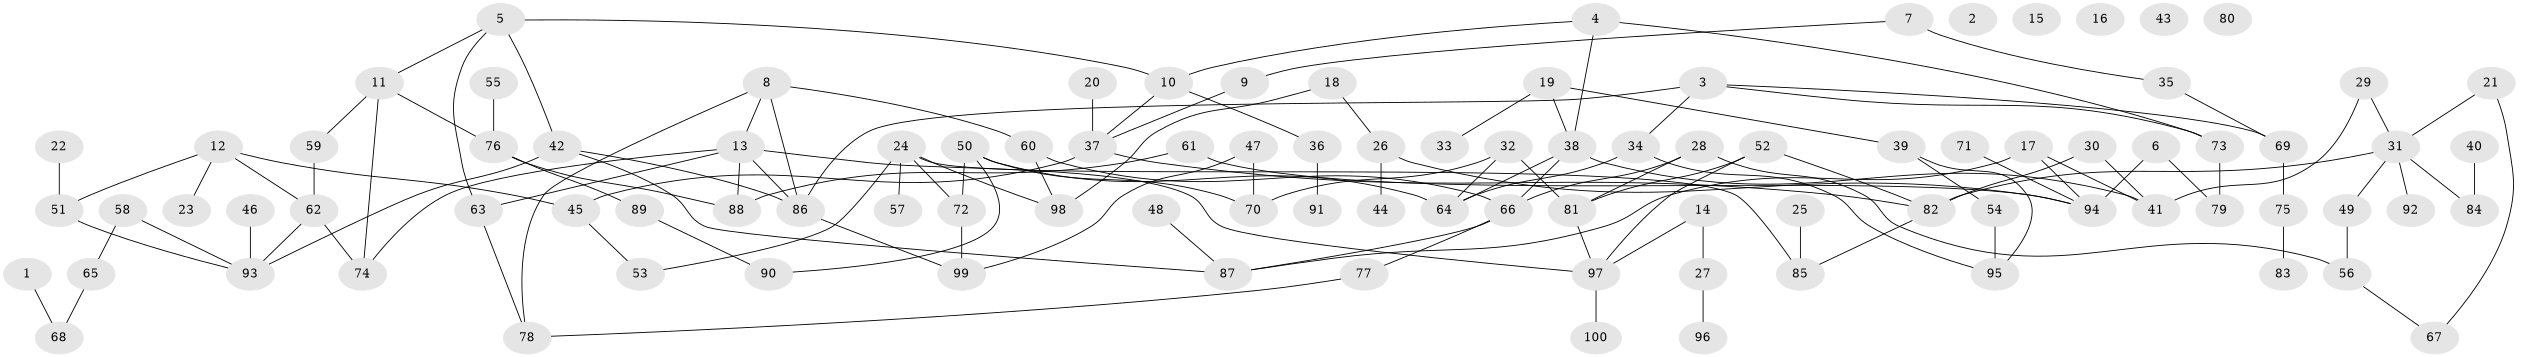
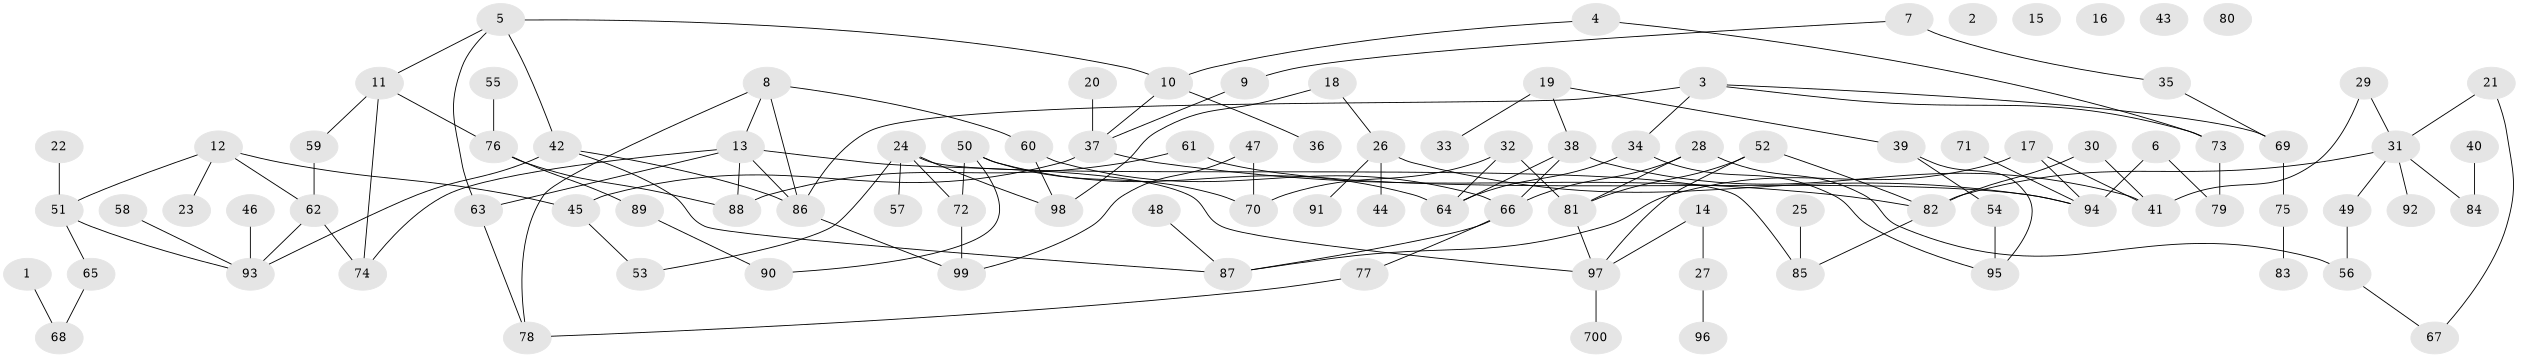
(1584, 83) -> none
(1317, 179) -> (1340, 188)
(107, 242) -> (75, 242)
(1596, 338) -> (1596, 338)
